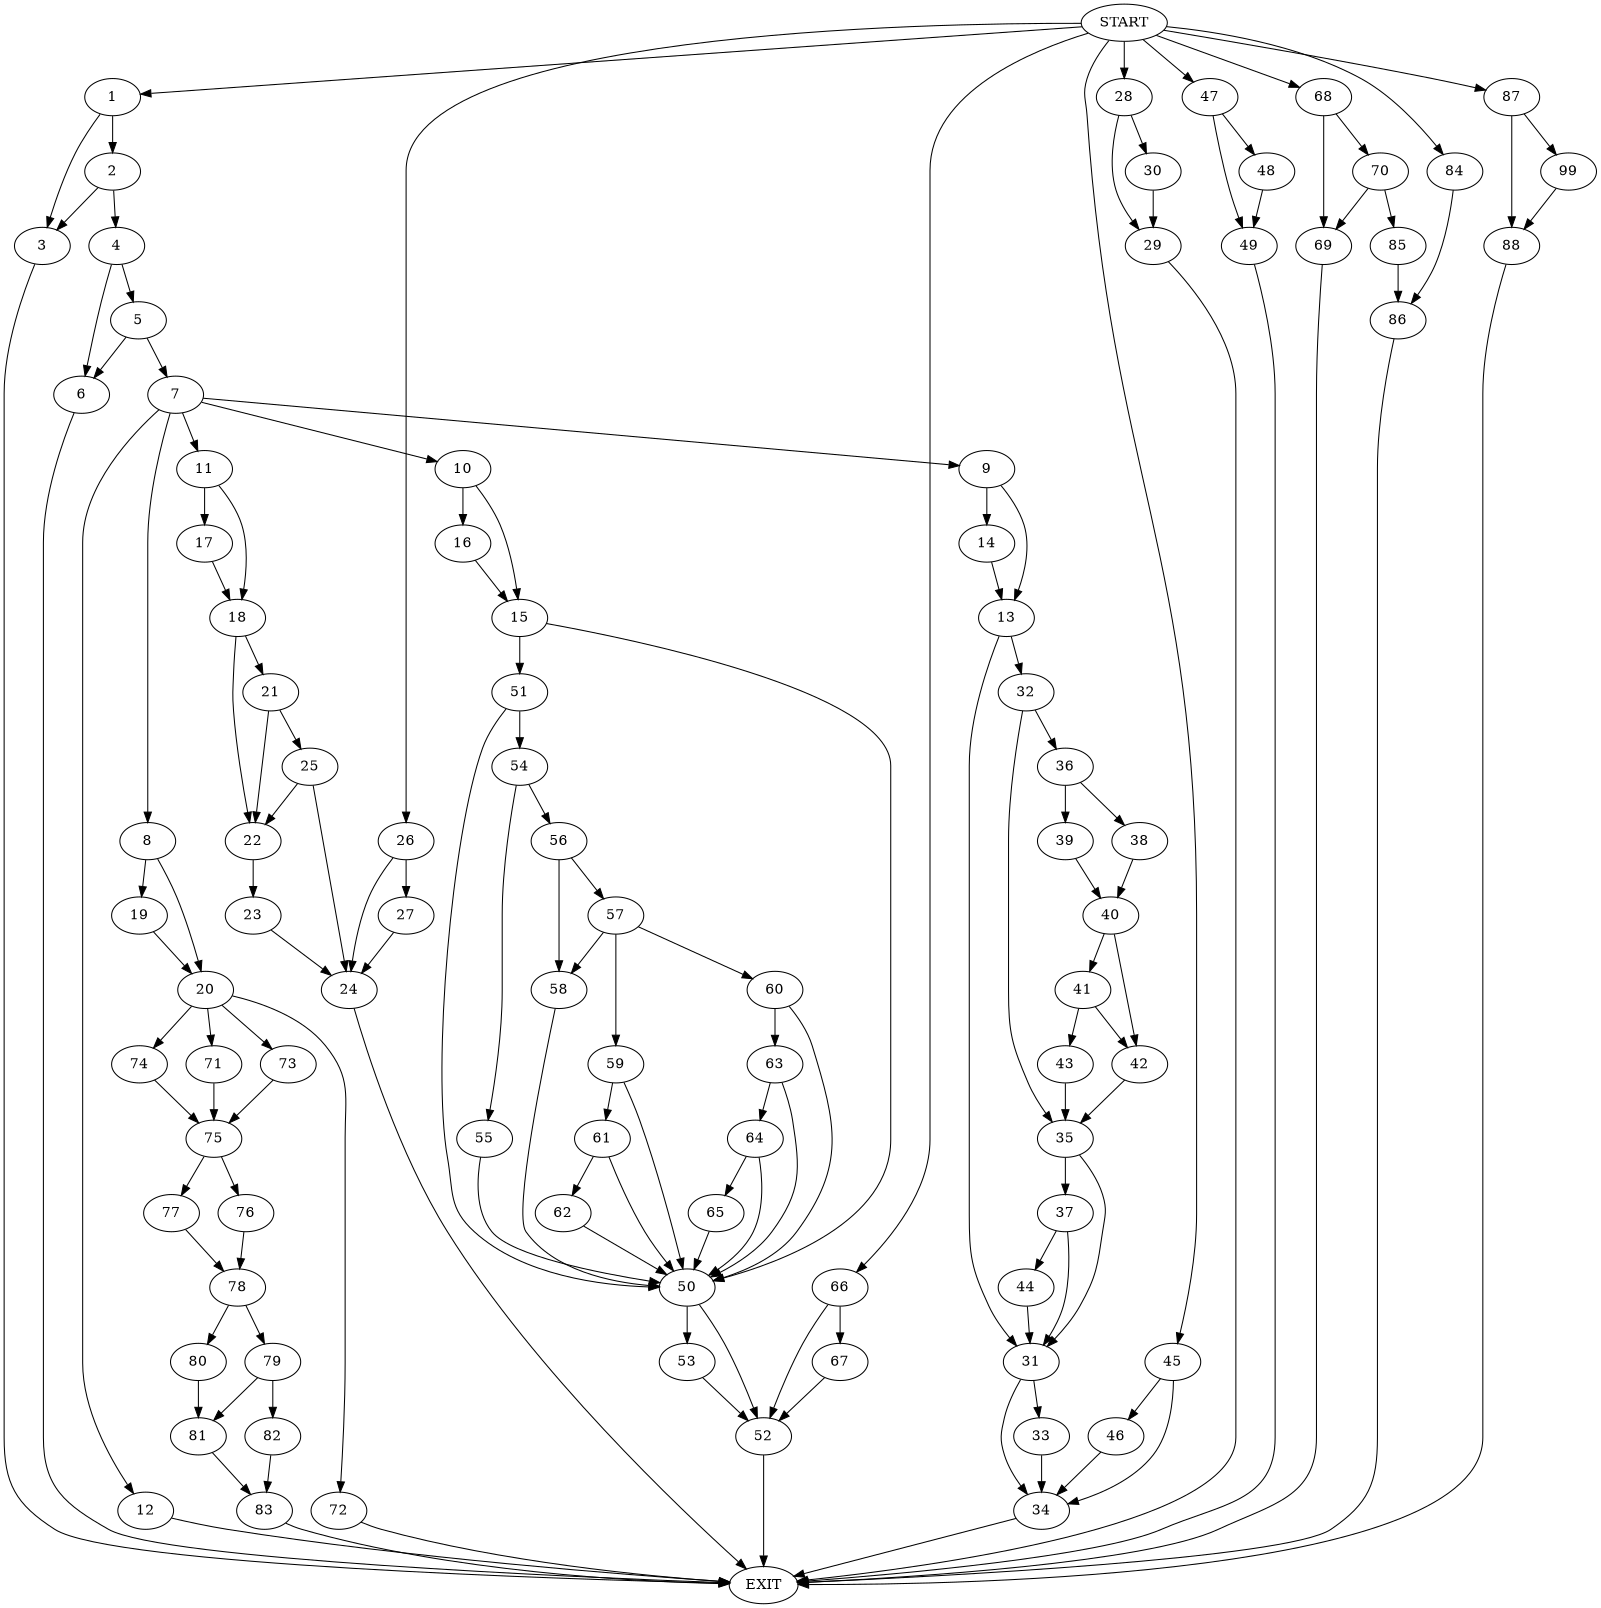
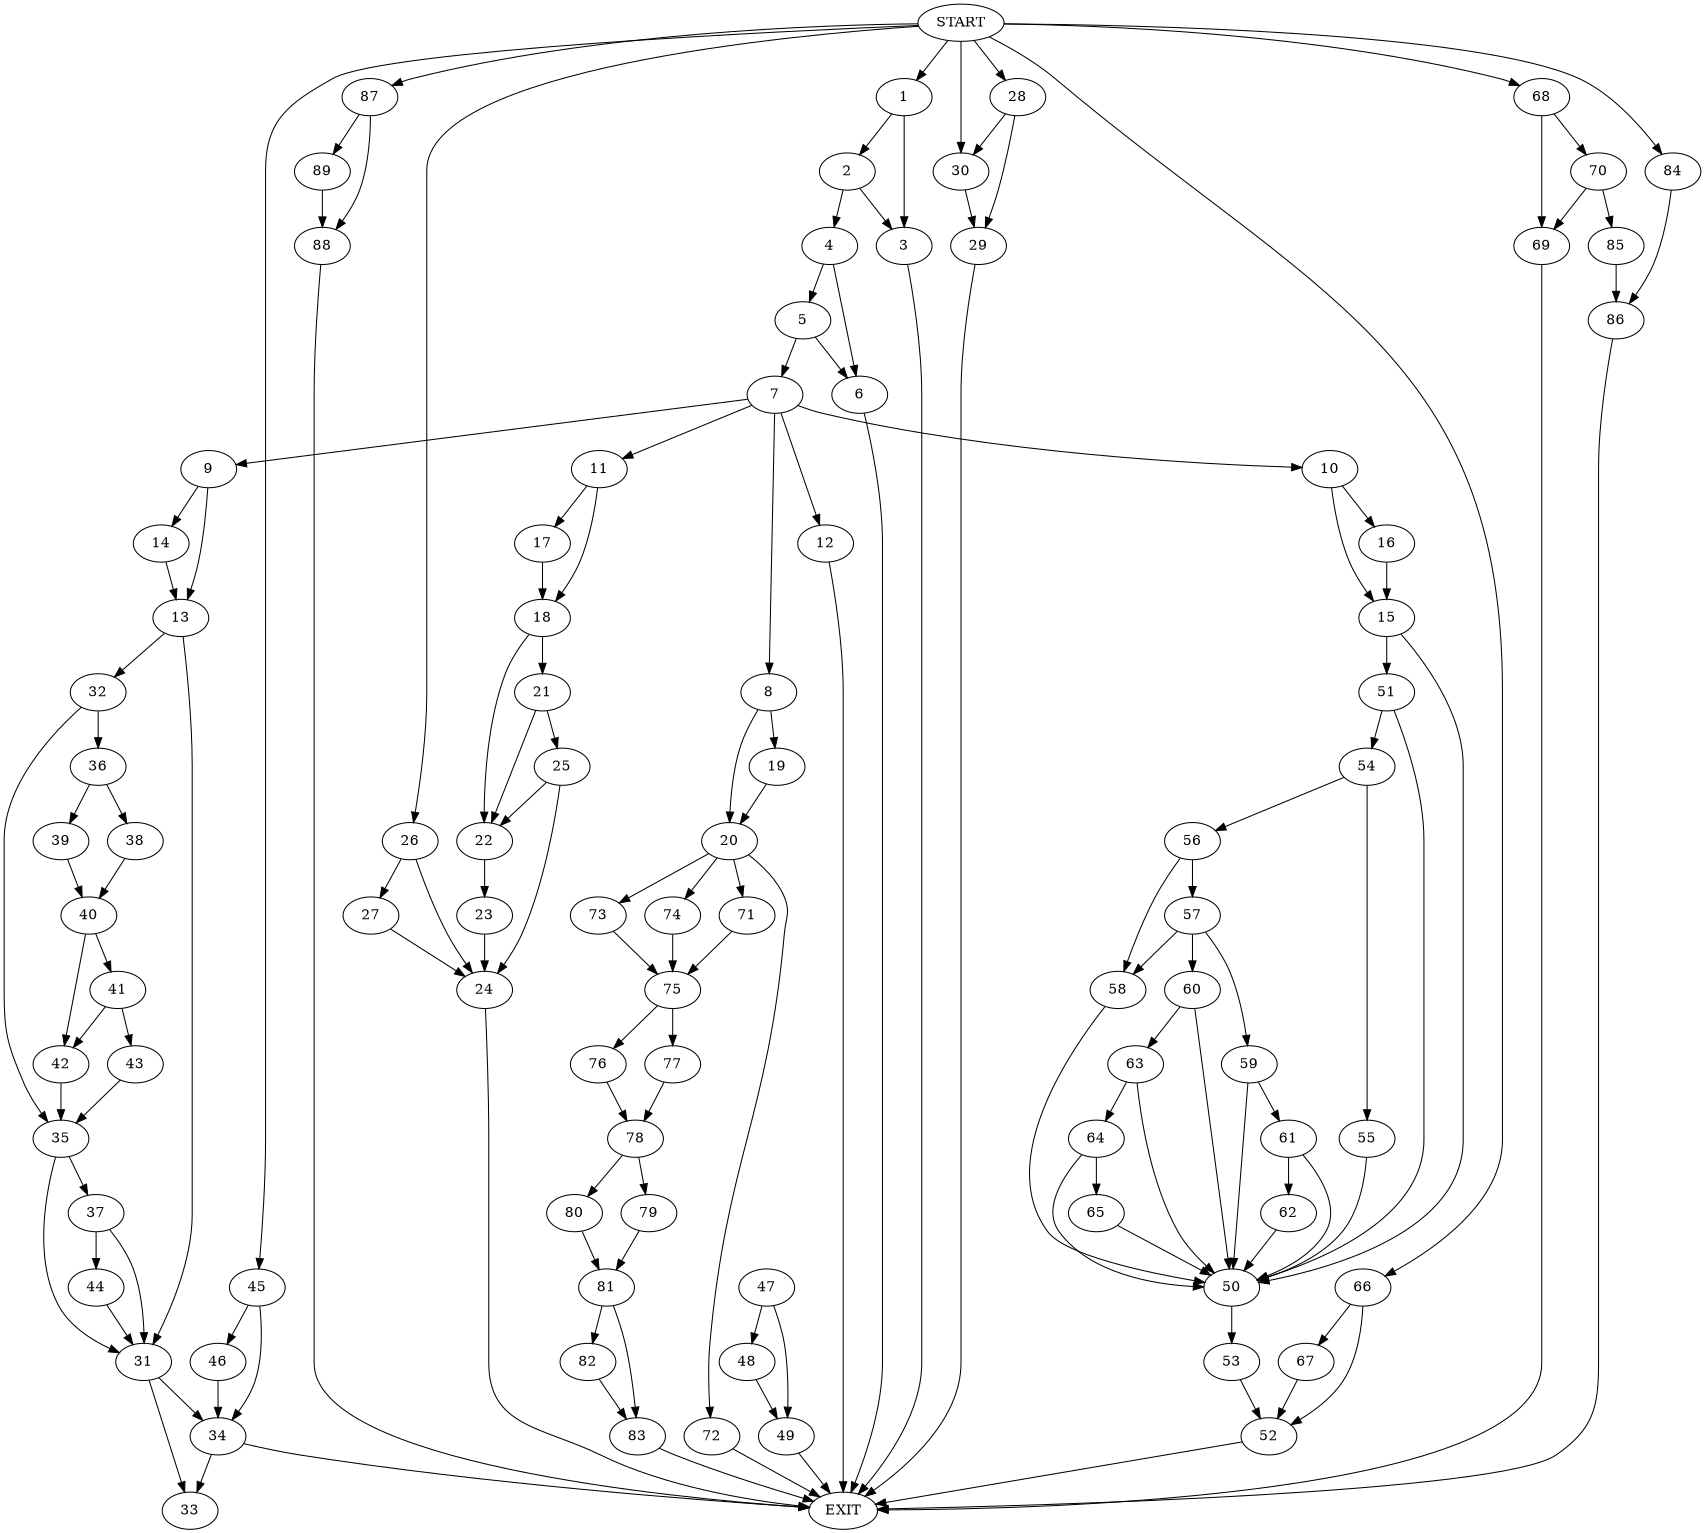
(1164, 58) -> (961, 92)
(1569, 172) -> (322, 172)
(730, 1354) -> none
(273, 1394) -> (599, 1320)
(1042, 1468) -> (206, 1468)
